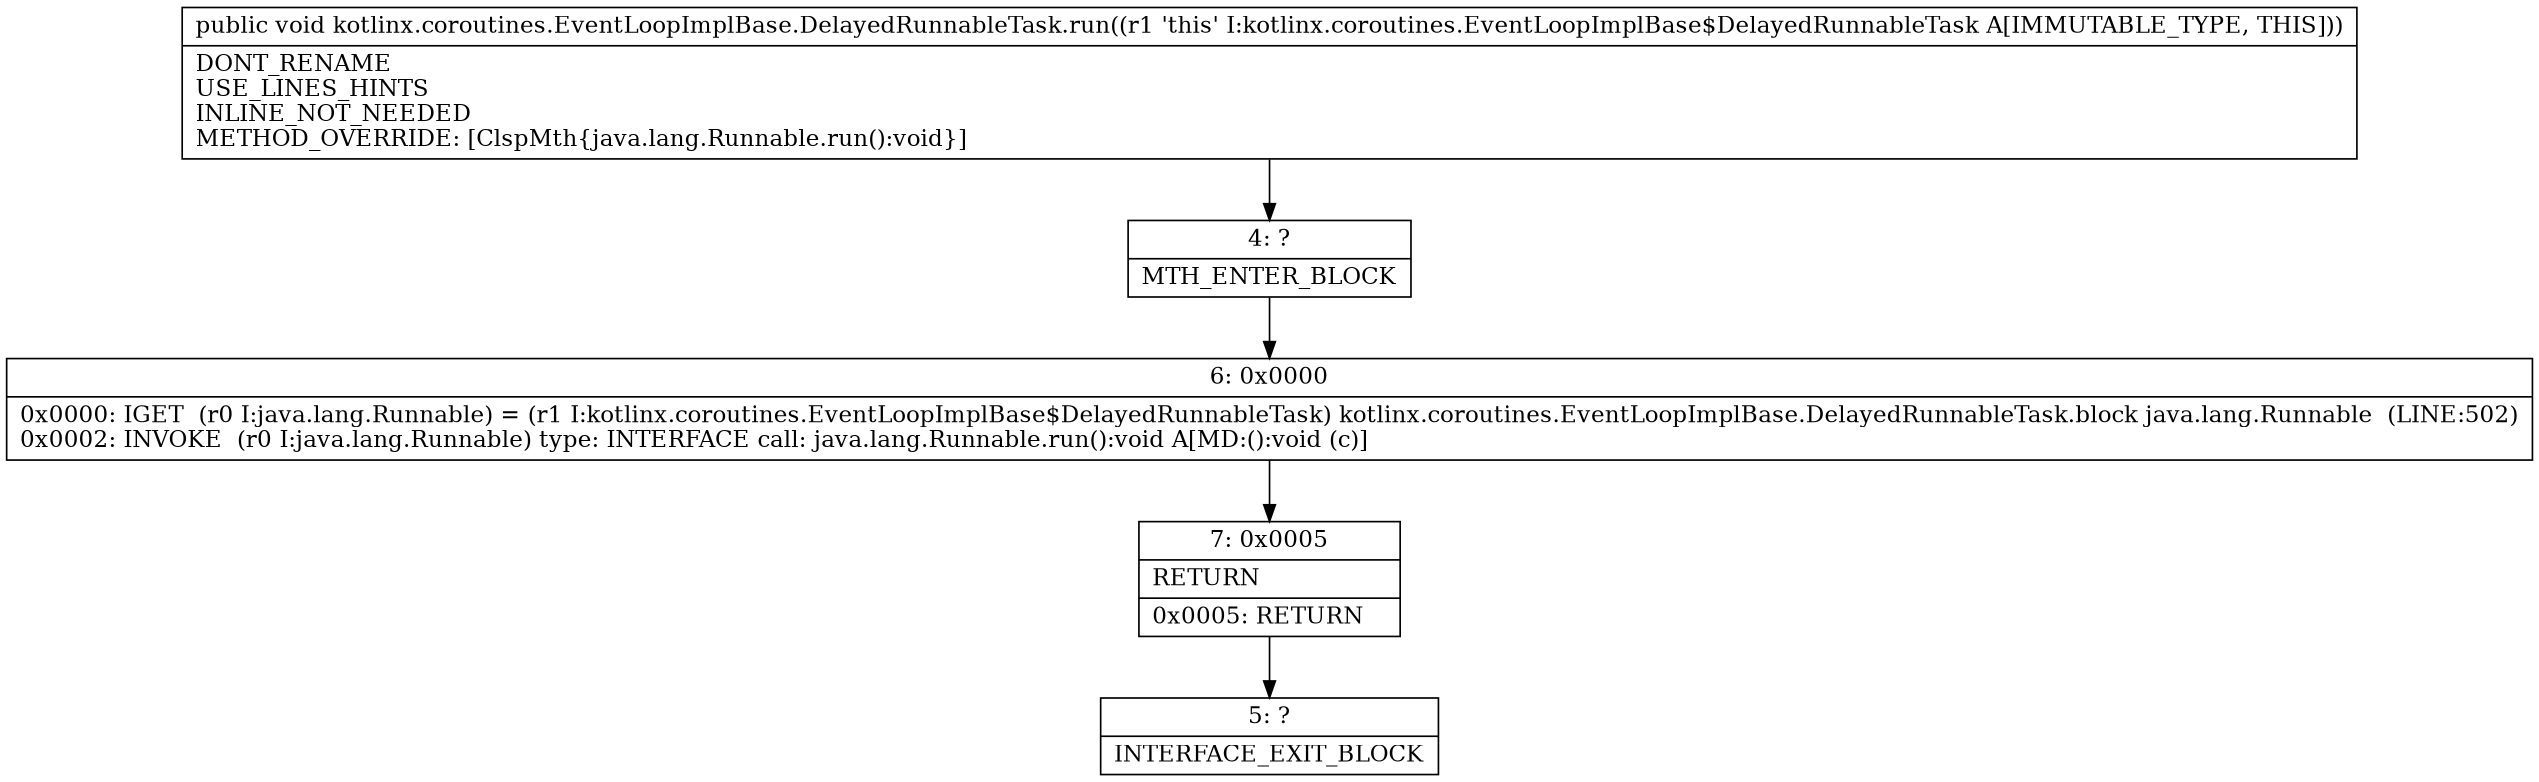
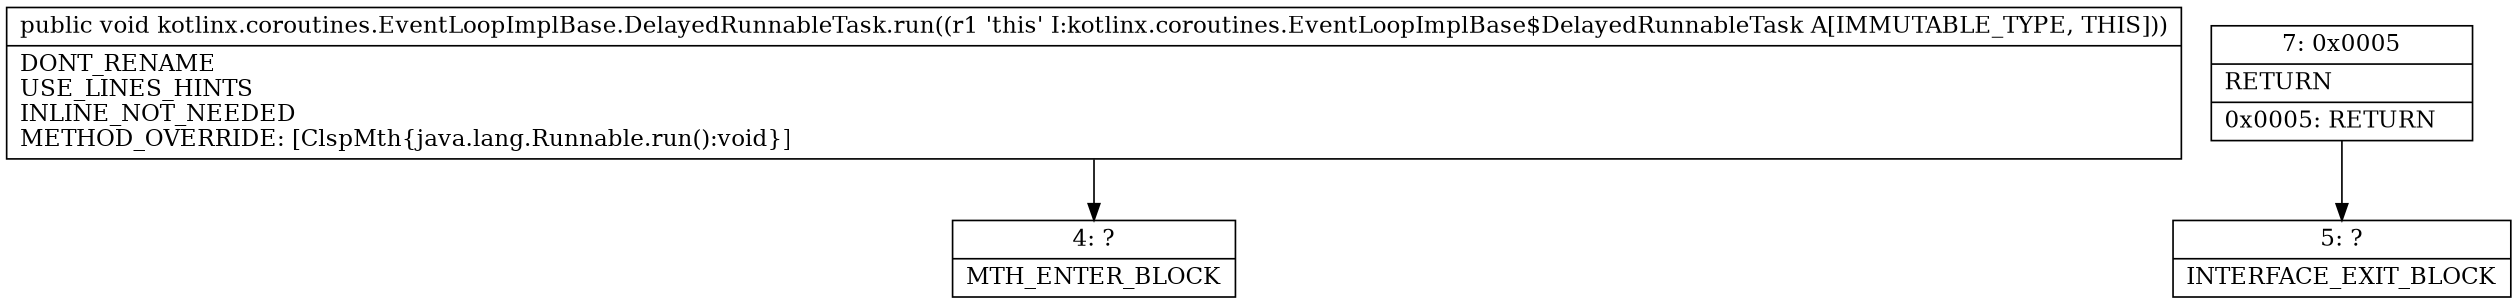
(1270, 409) -> none
